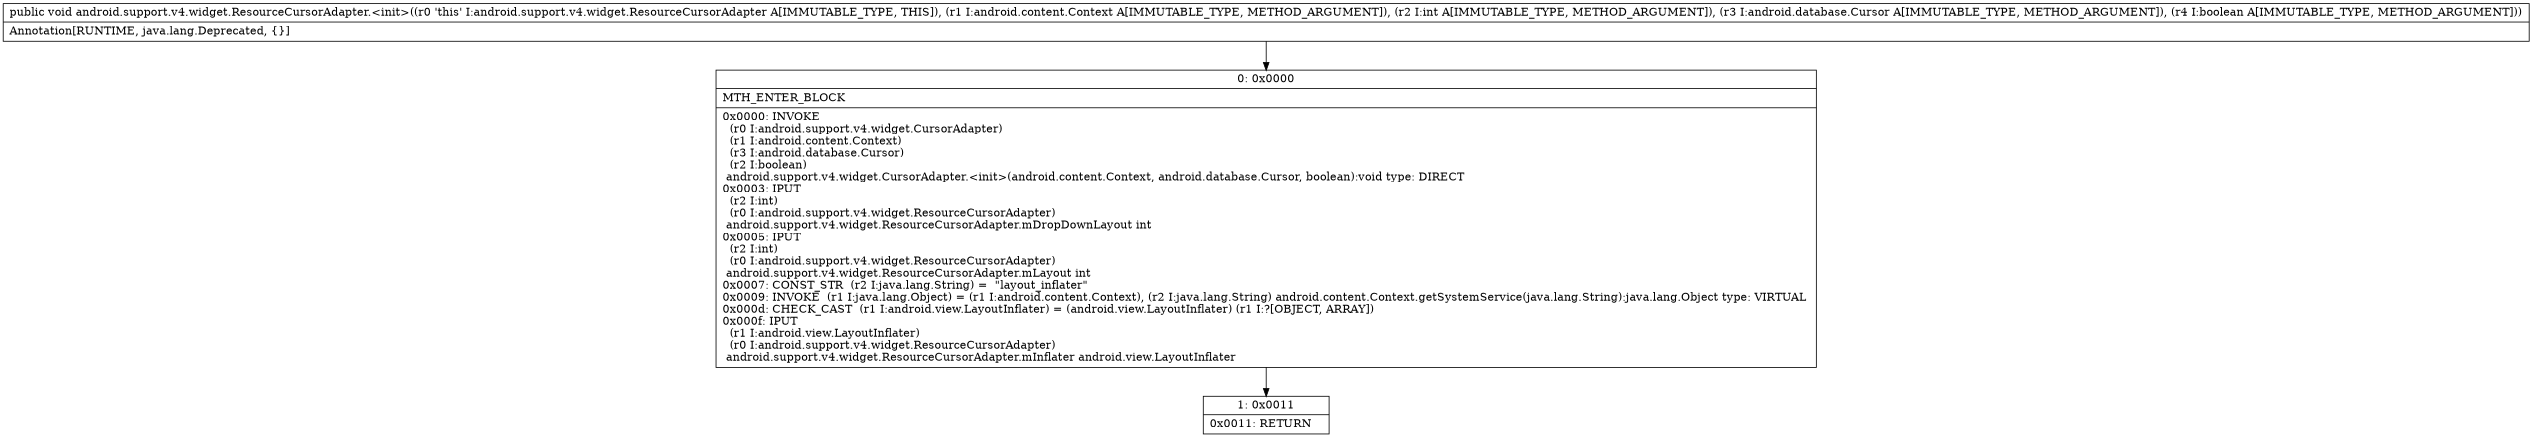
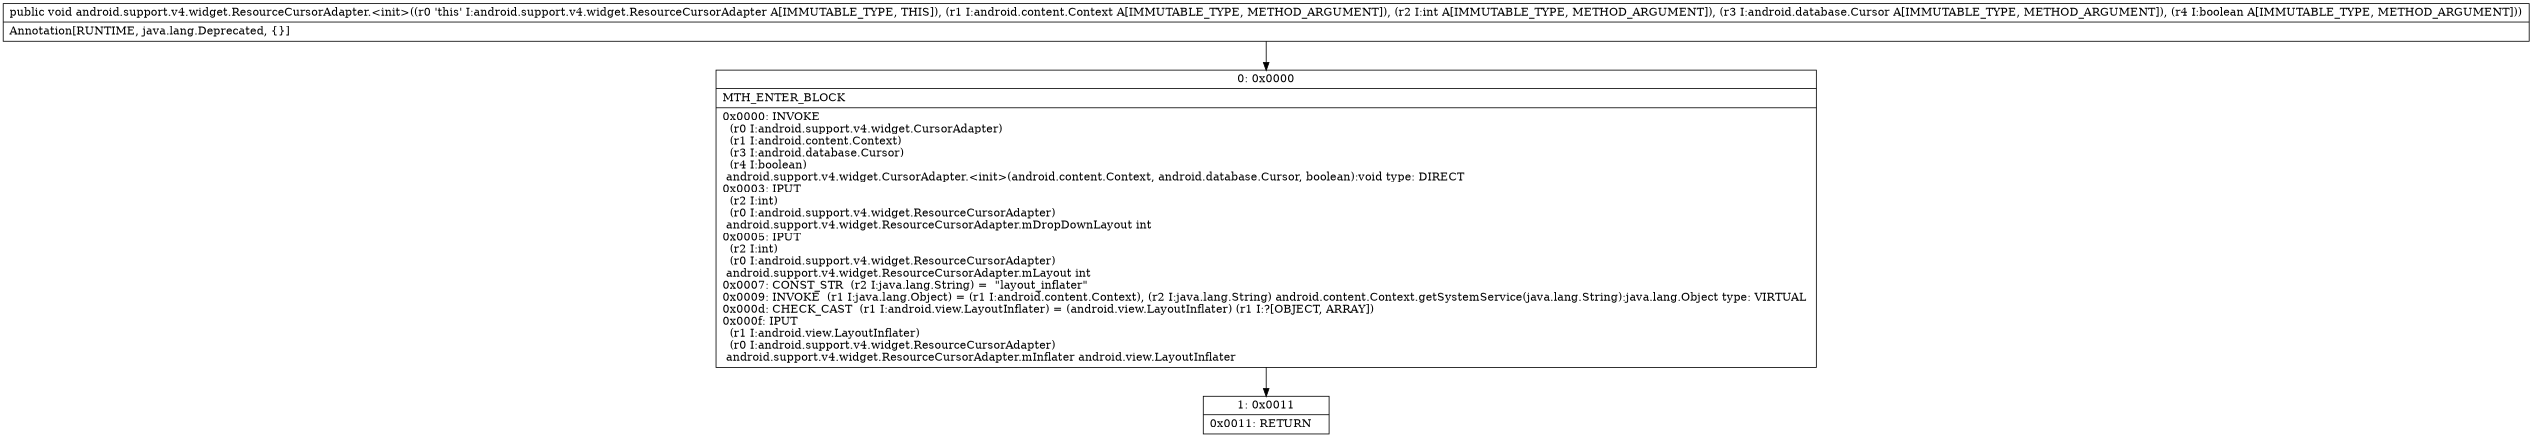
(765, 165) -> (765, 165)
